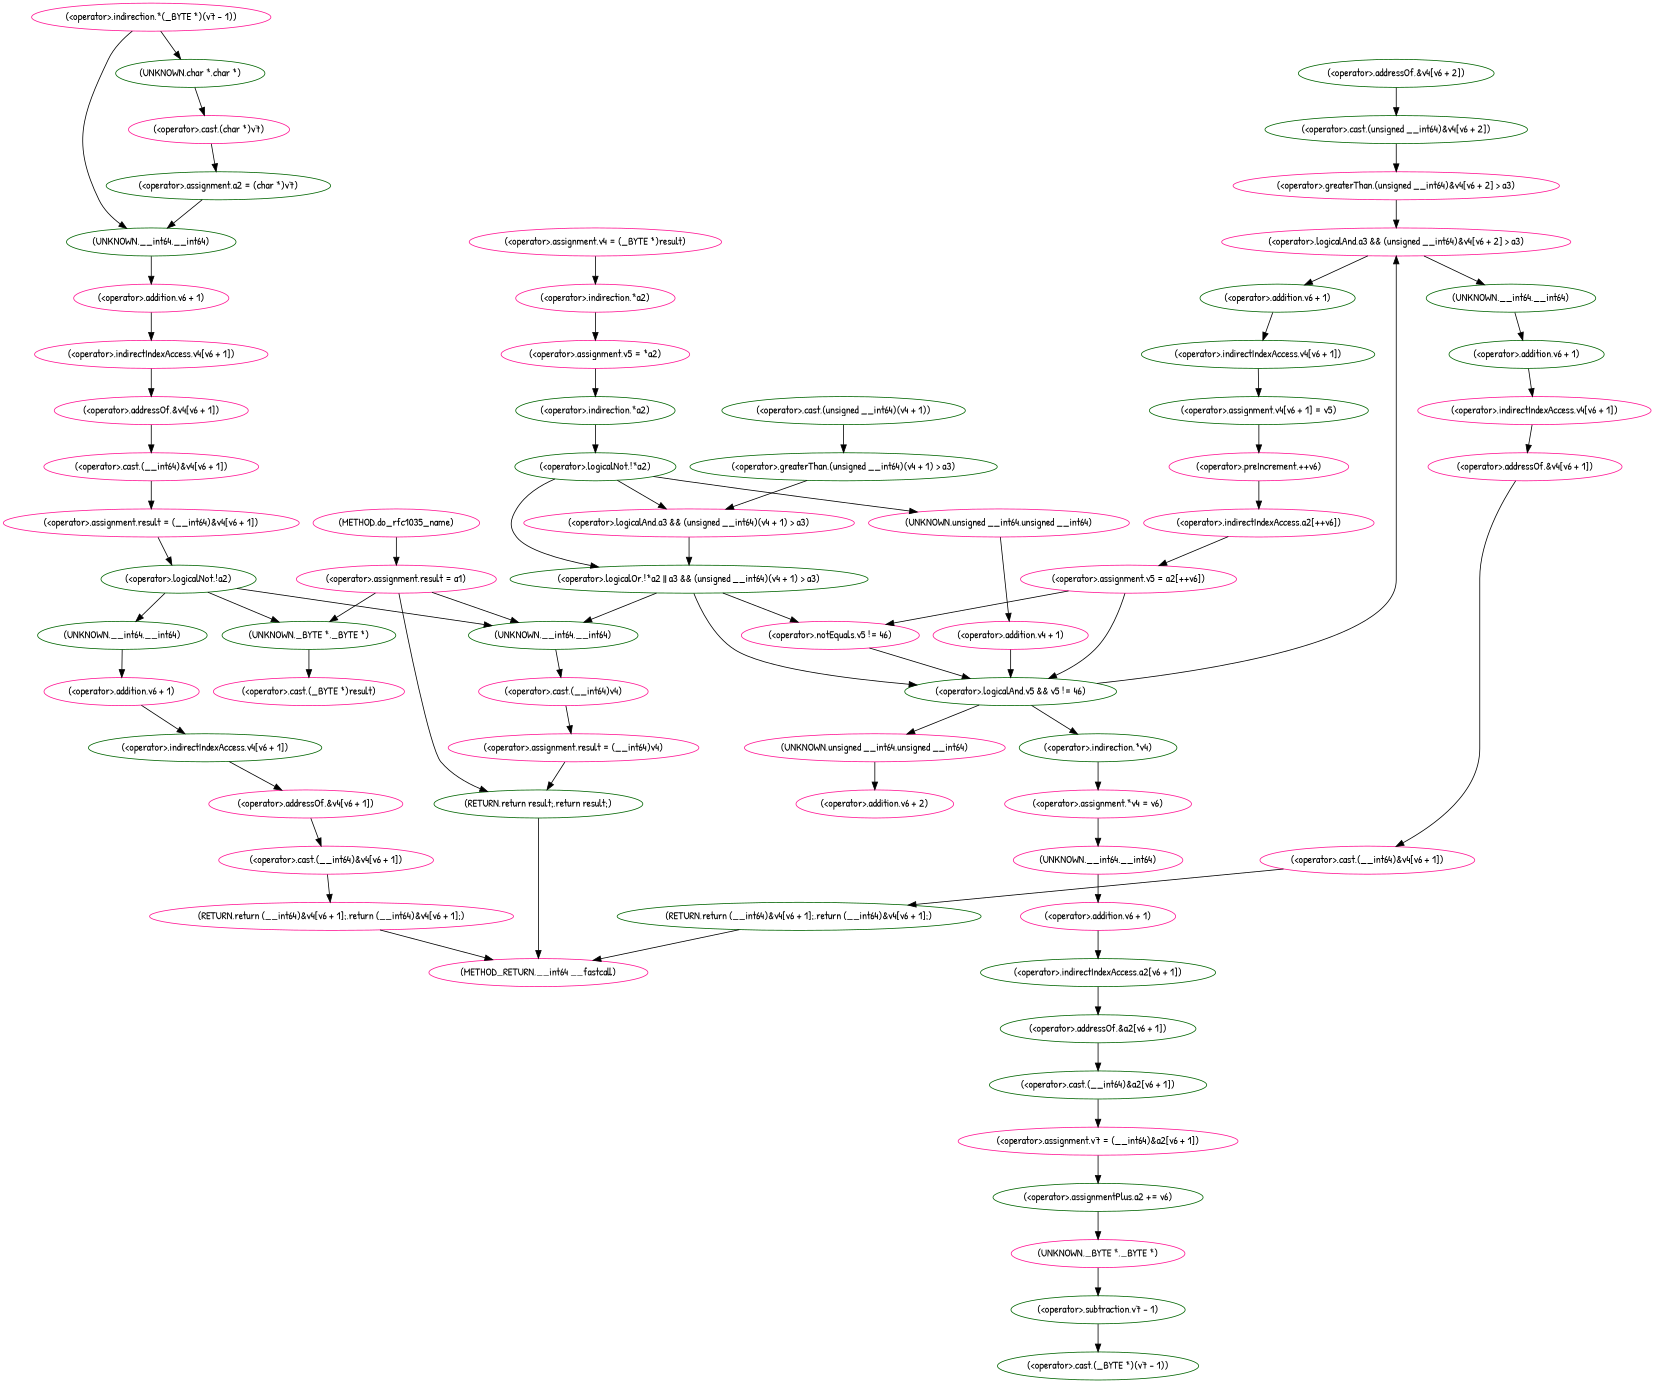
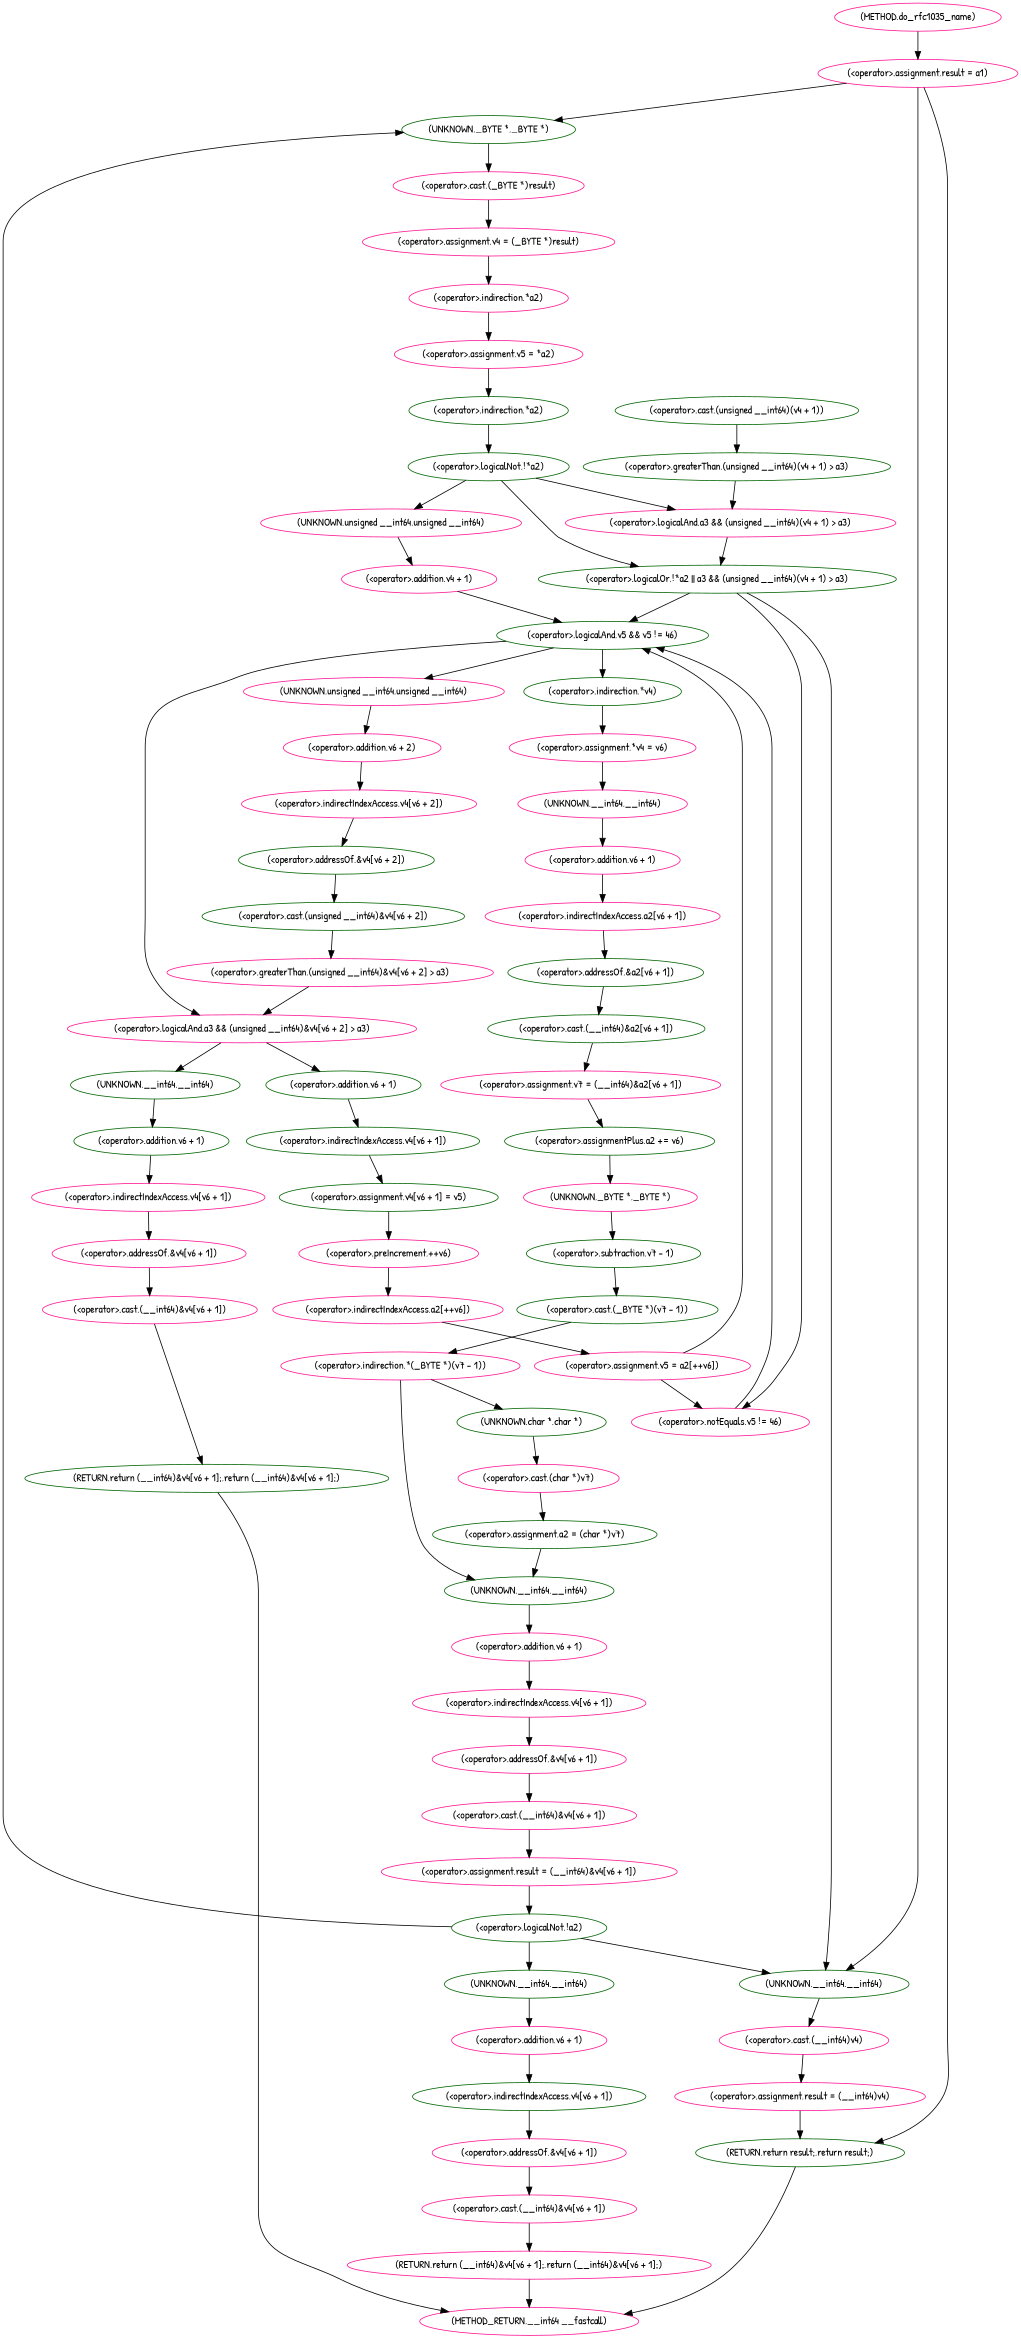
none -> (489, 210)
none -> (359, 804)
(1098, 973) -> (603, 916)
none -> (522, 1335)
